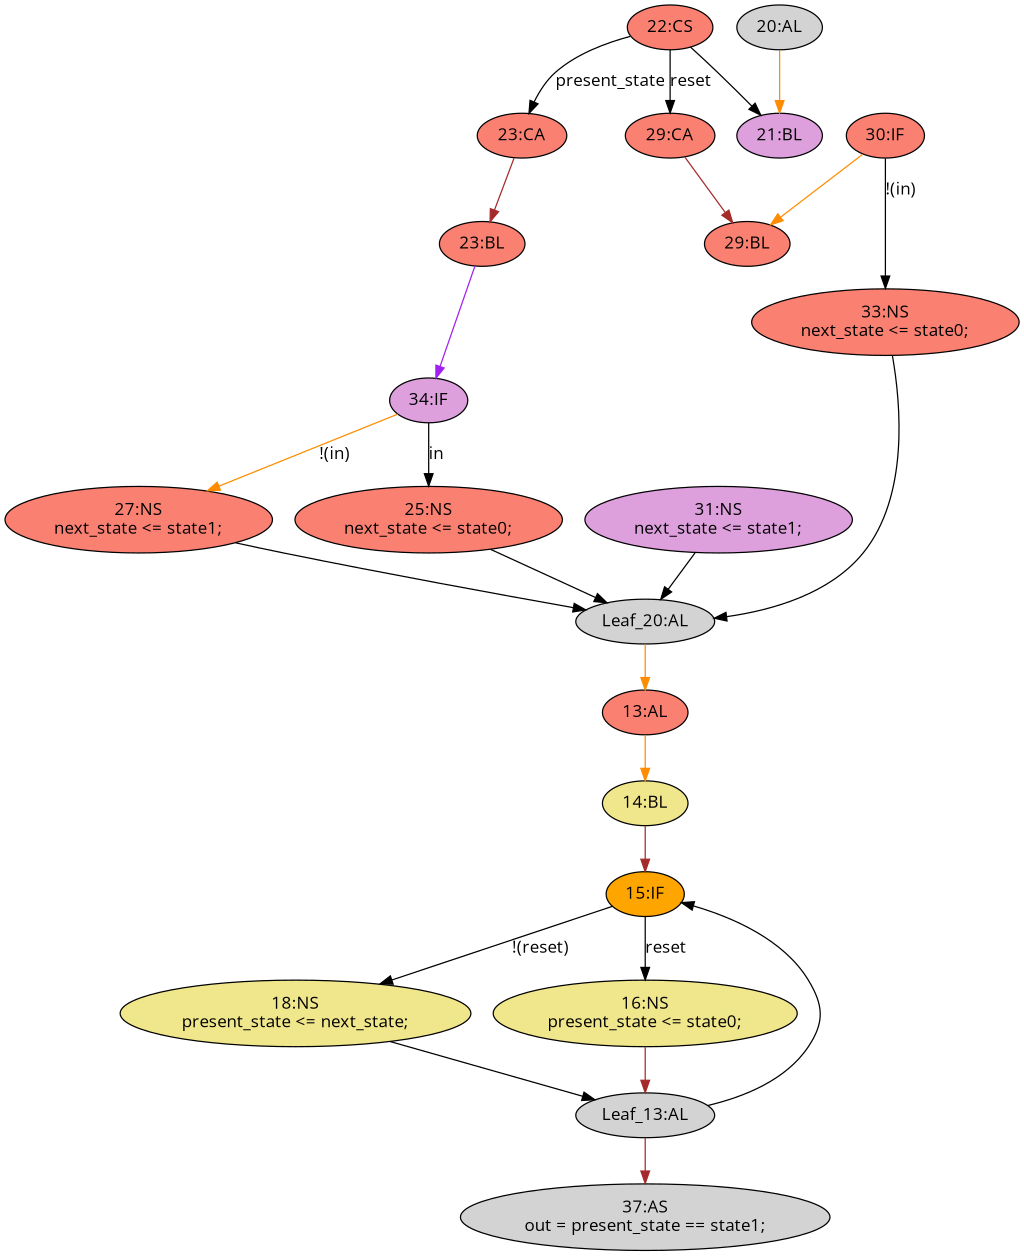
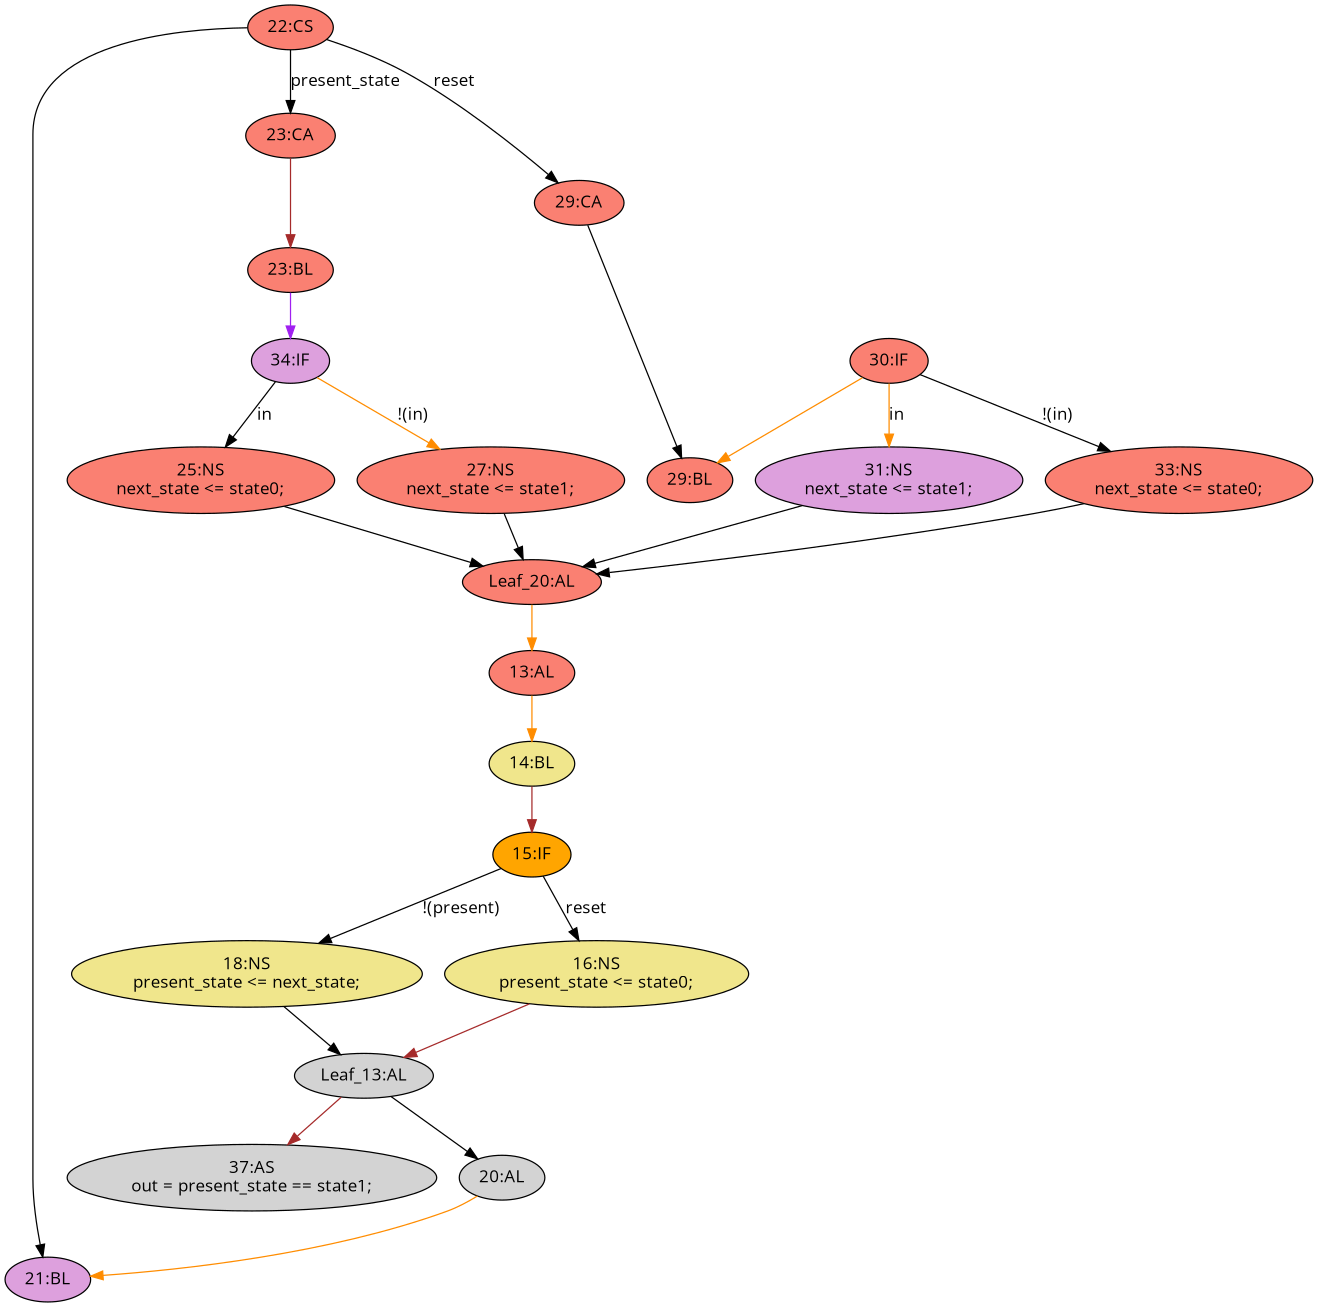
(705, 185) -> (632, 336)
none -> (889, 409)
(645, 622) -> (532, 582)
(541, 948) -> (462, 909)
(819, 1003) -> (429, 1124)
